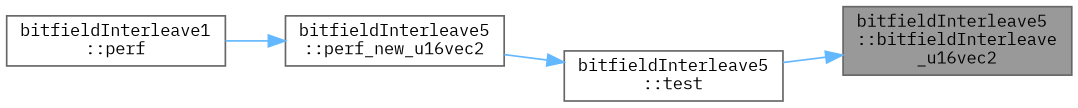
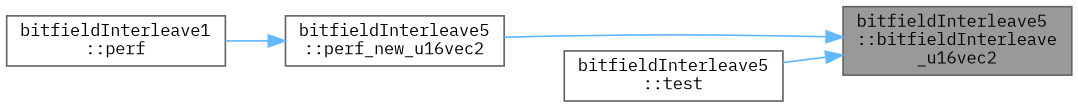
(526, 57) -> (665, 35)
